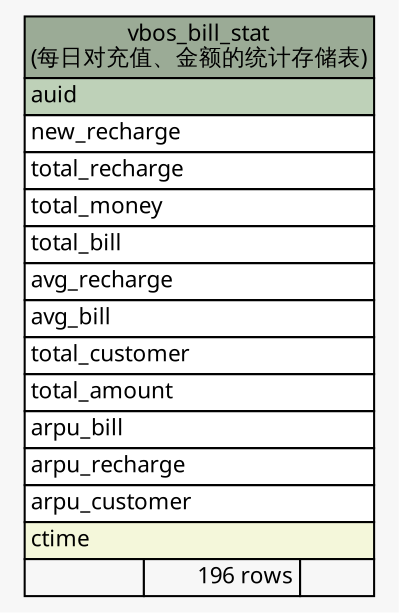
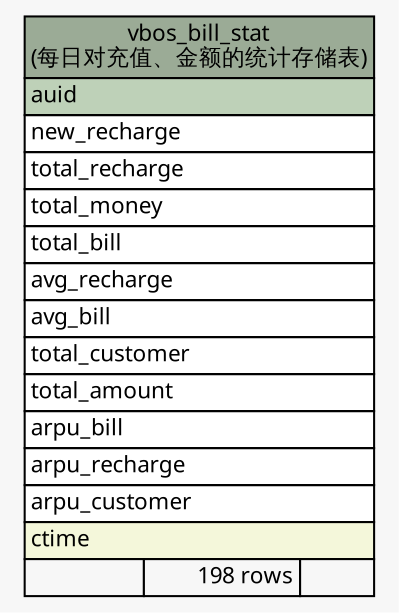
(246, 577) -> (246, 577)
